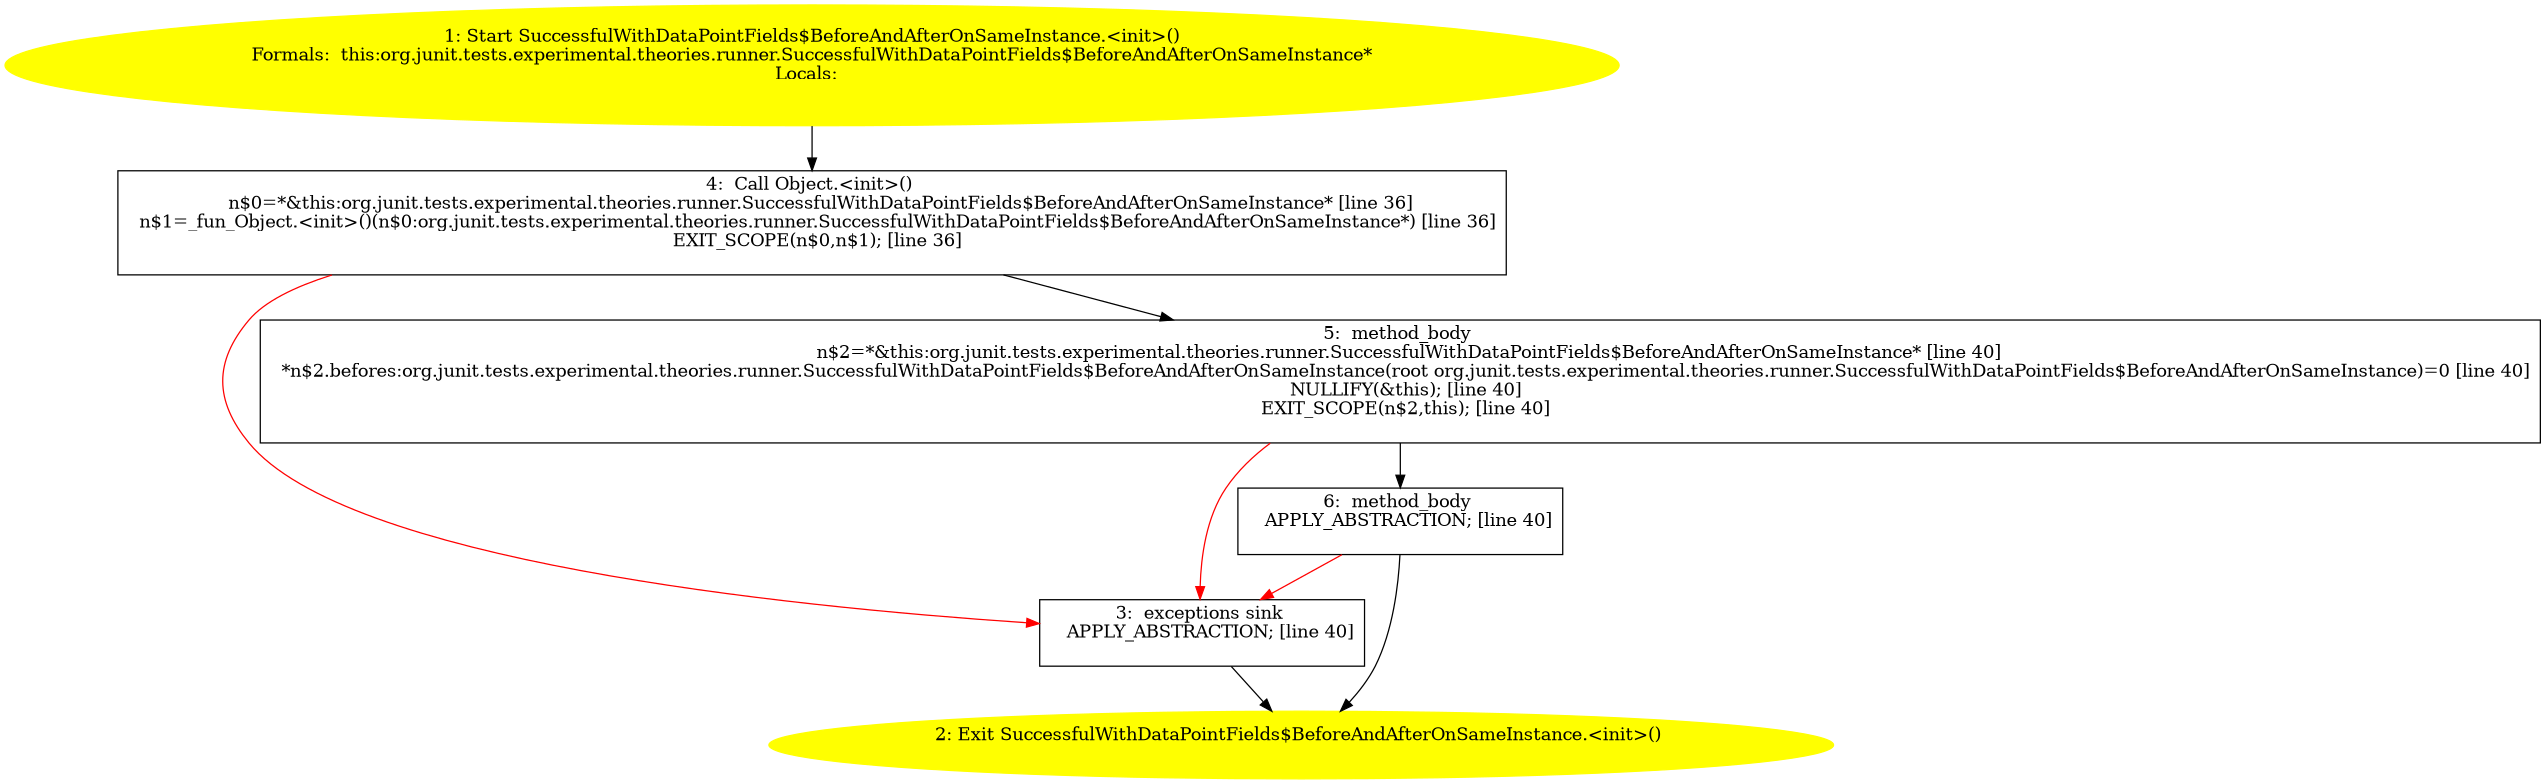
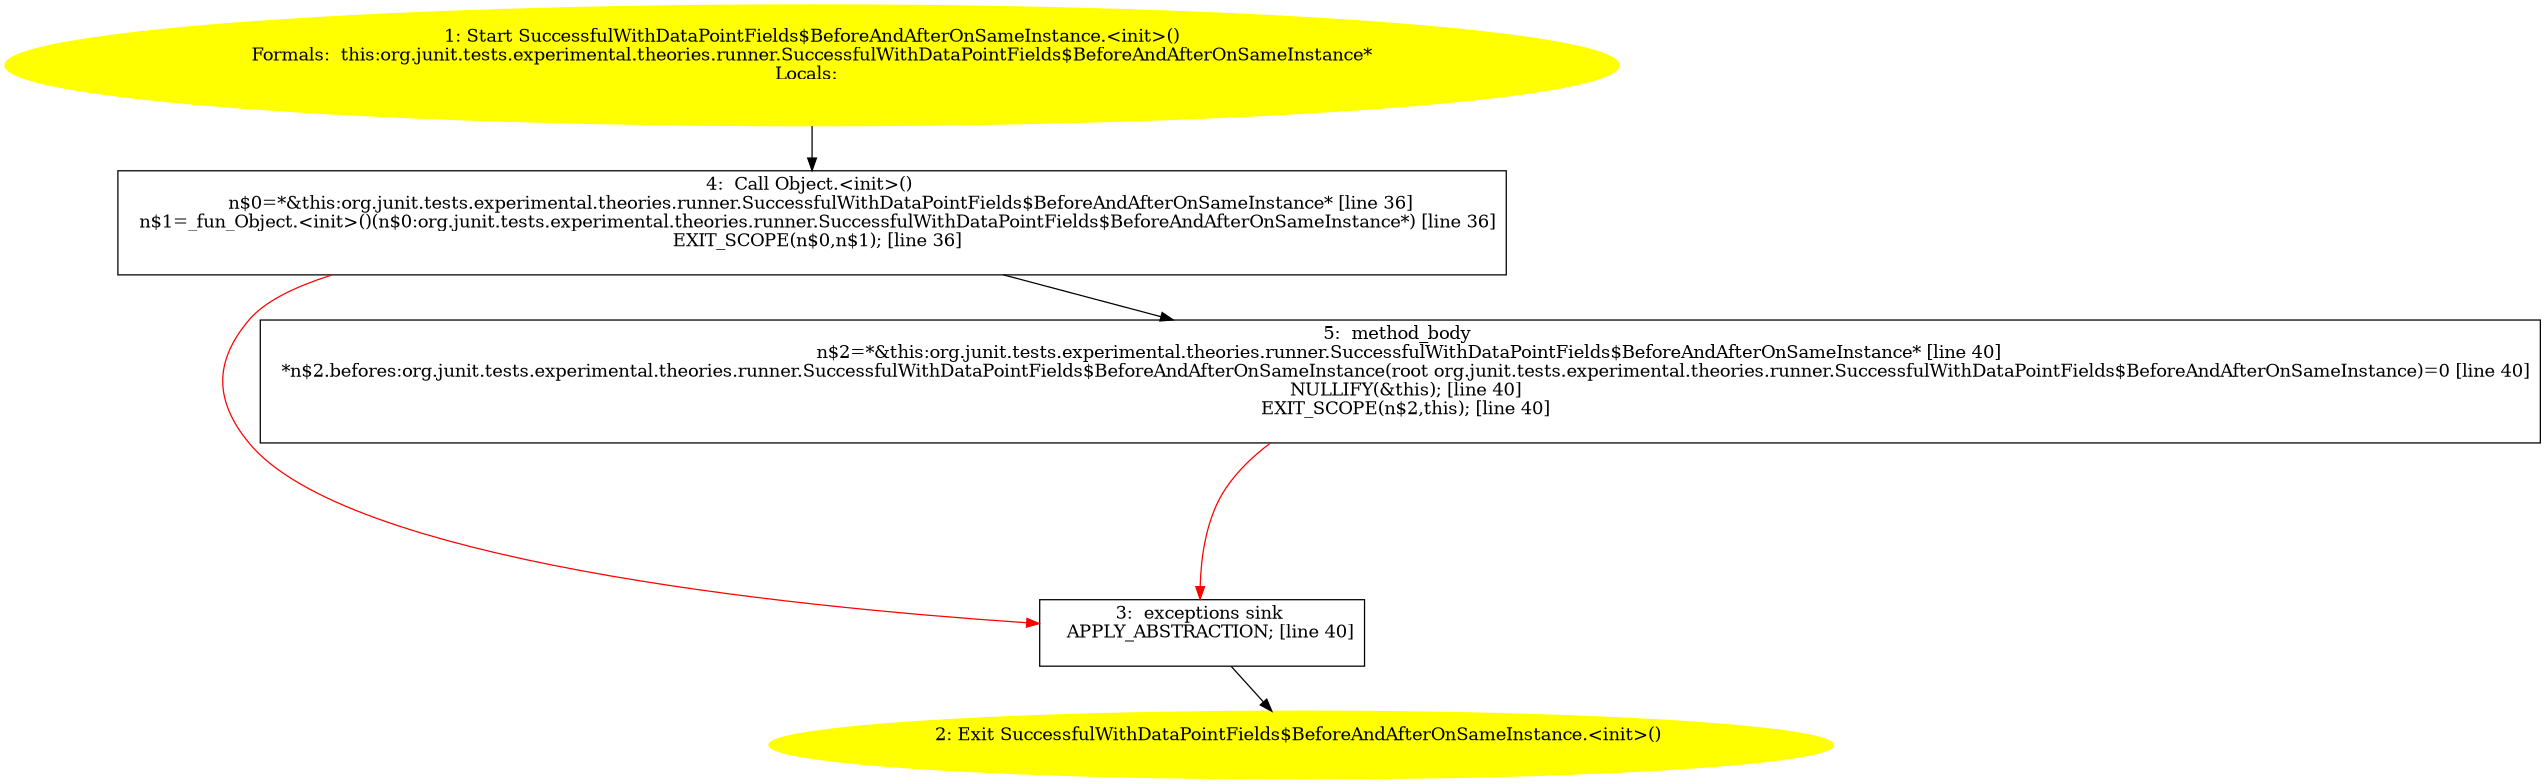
(1400, 521) -> none
